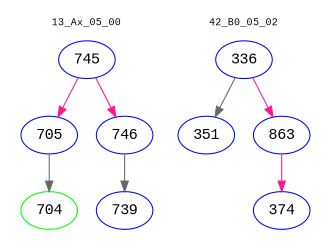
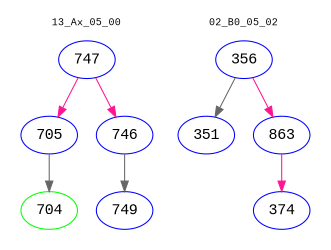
(244, 23) -> (244, 23)
(87, 60) -> (87, 60)
(244, 60) -> (244, 60)
(125, 210) -> (125, 210)
